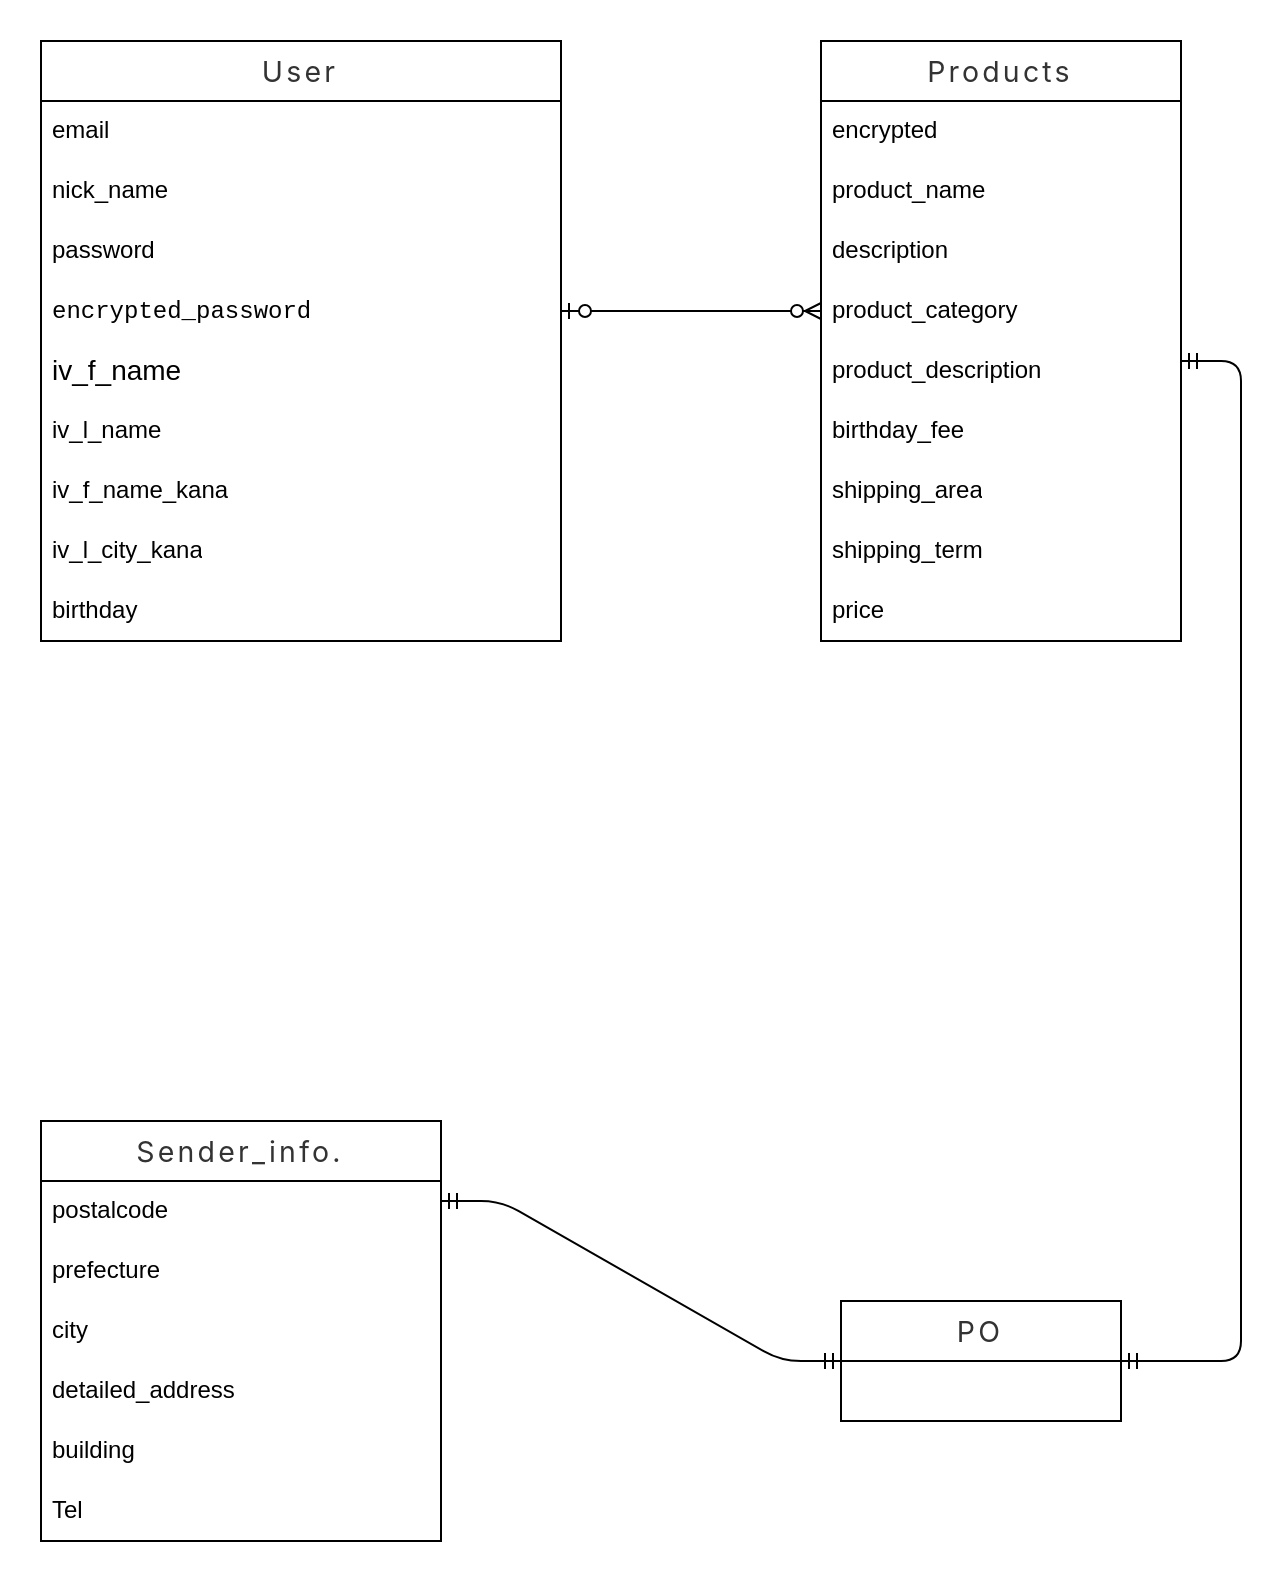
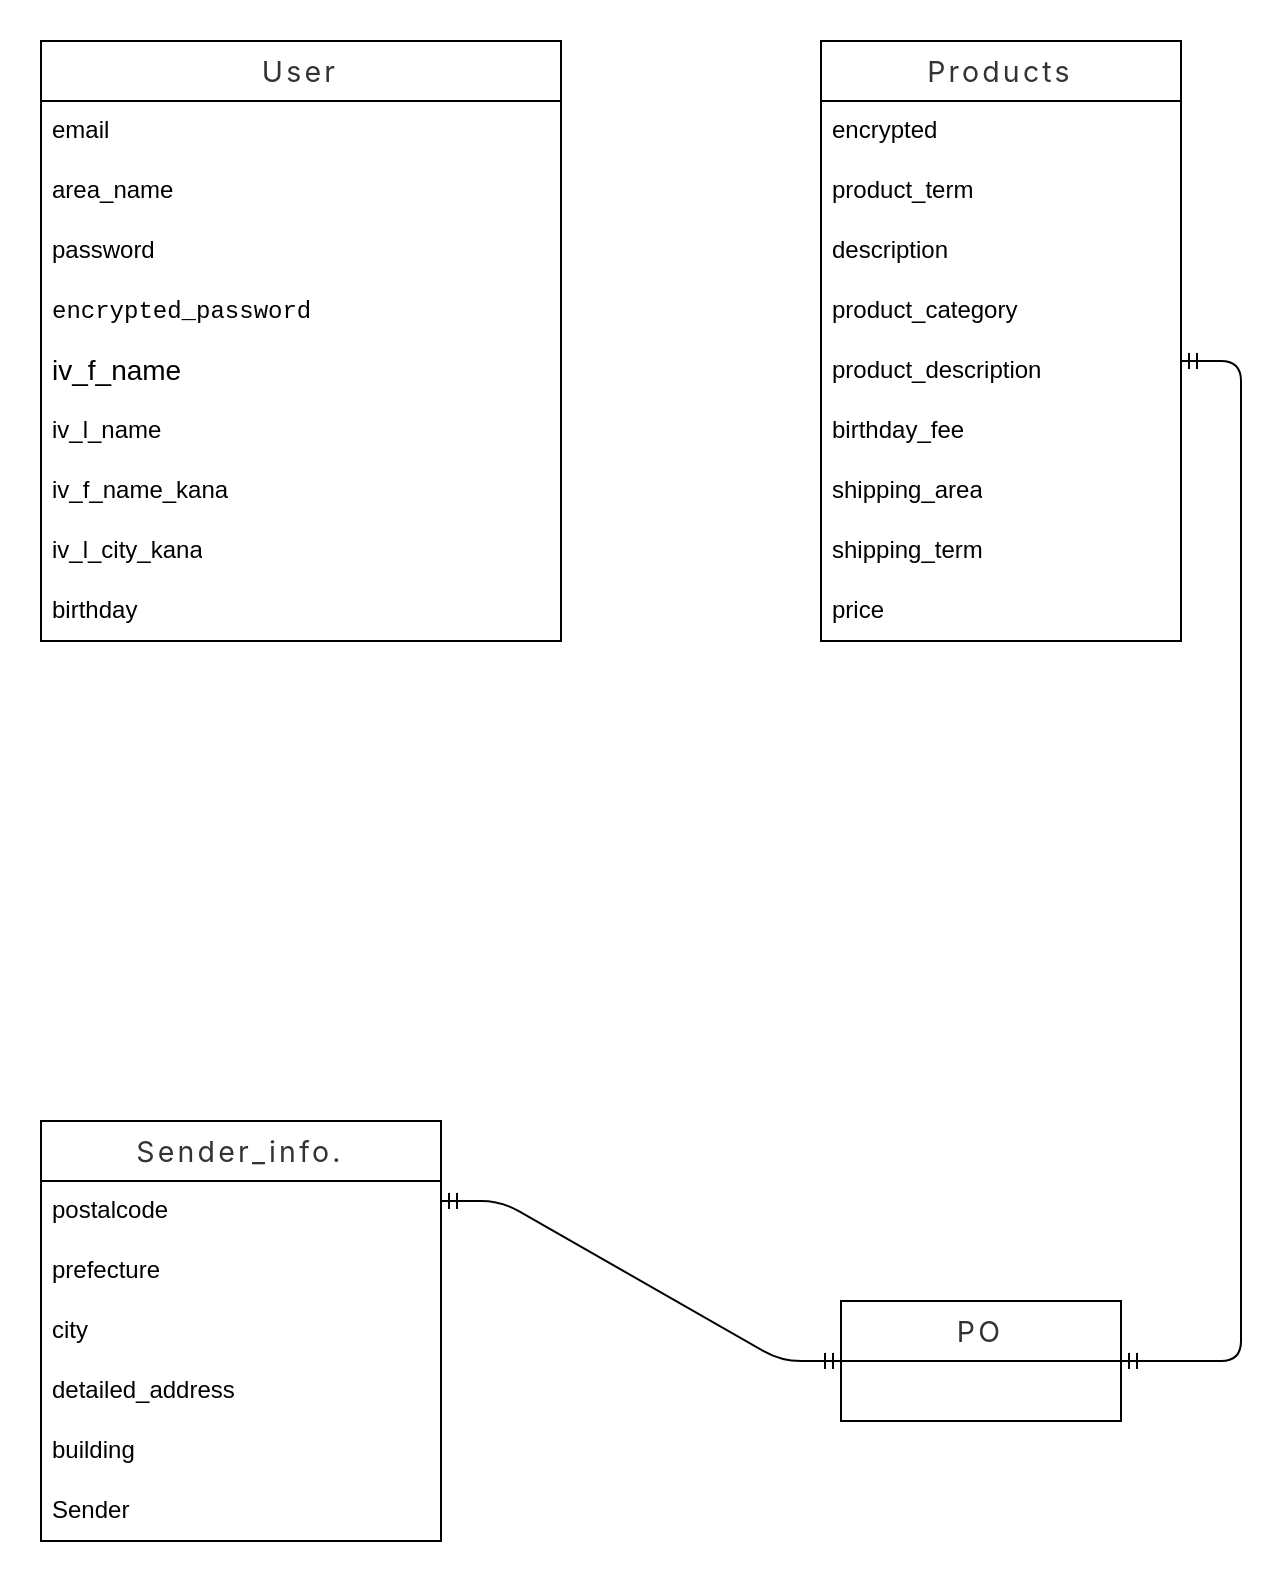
(110, 191) -> (113, 191)
(914, 191) -> (914, 191)
(691, 311) -> none
(70, 1511) -> (93, 1511)
